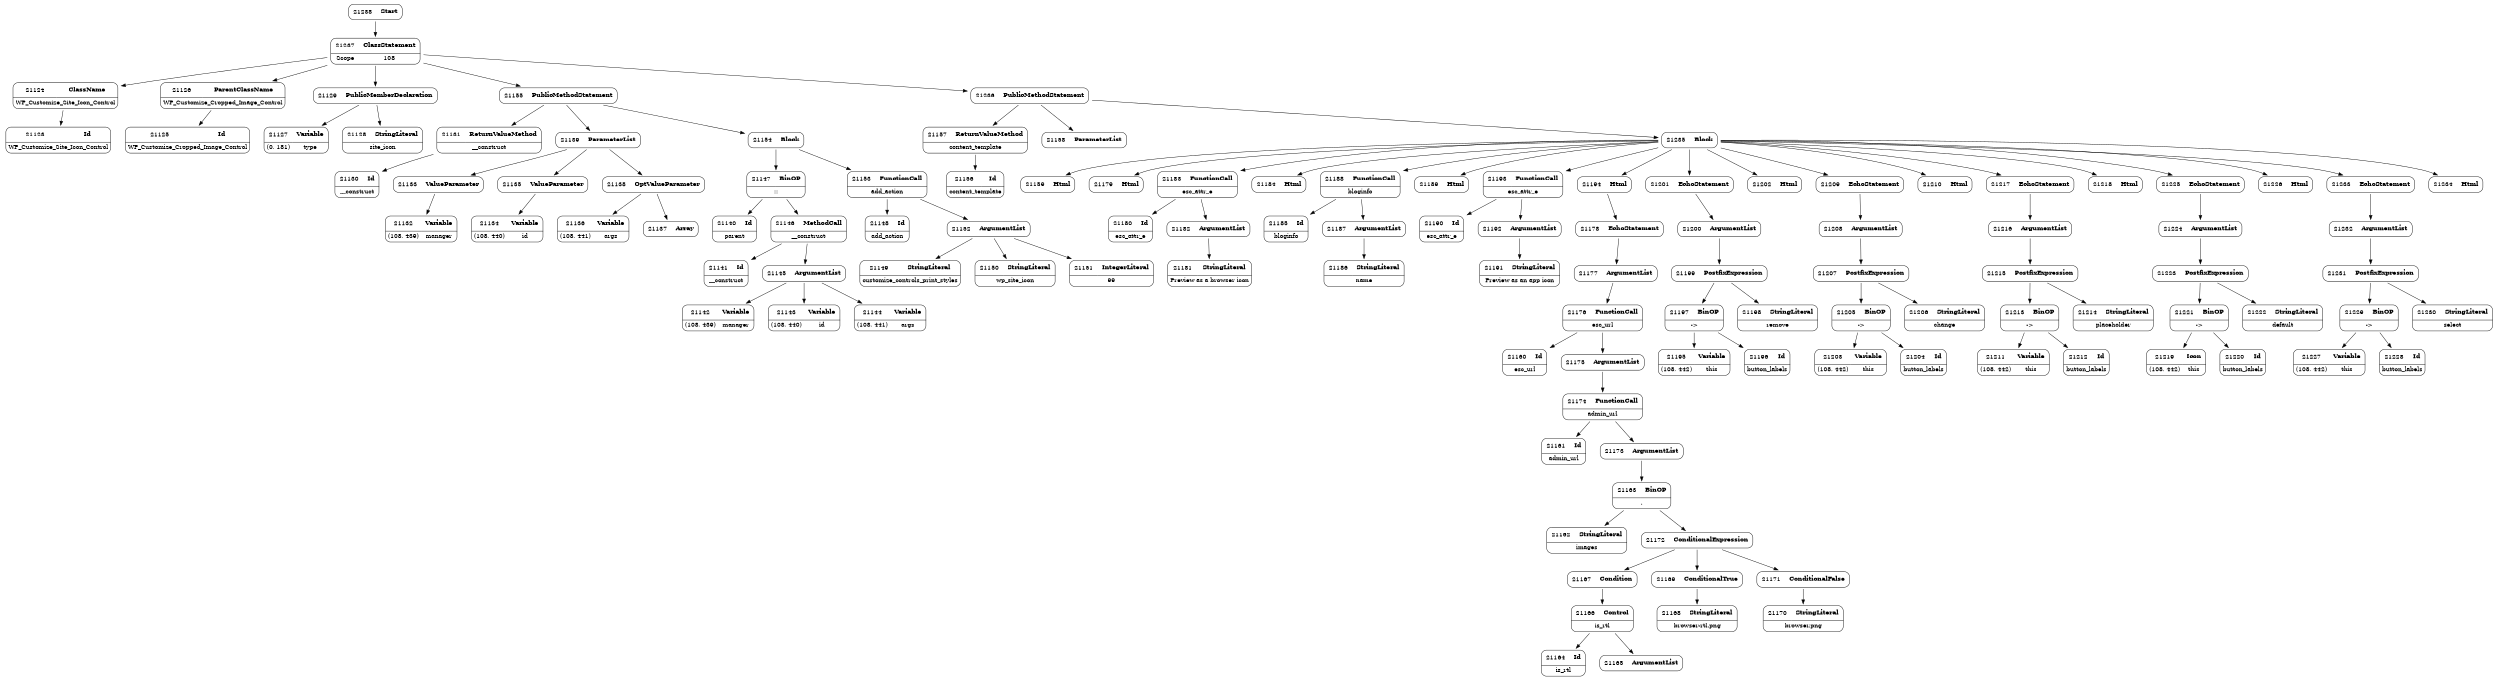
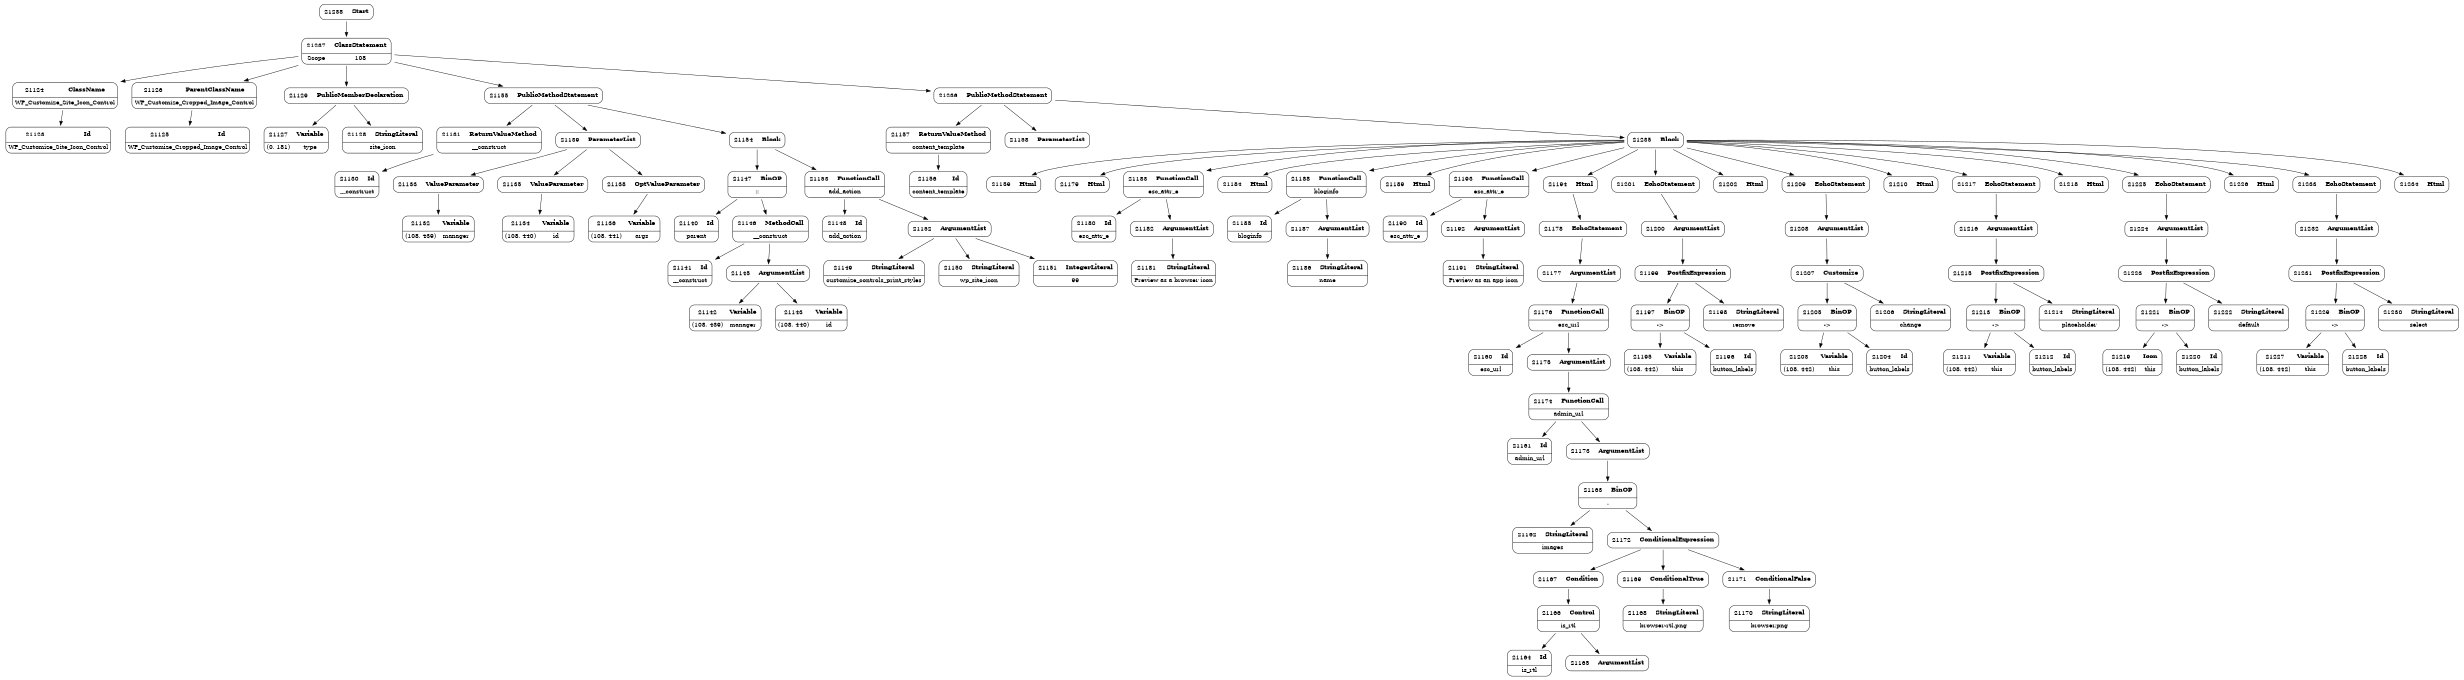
(671, 229) -> none
(1875, 273) -> (1841, 273)
(890, 318) -> none
